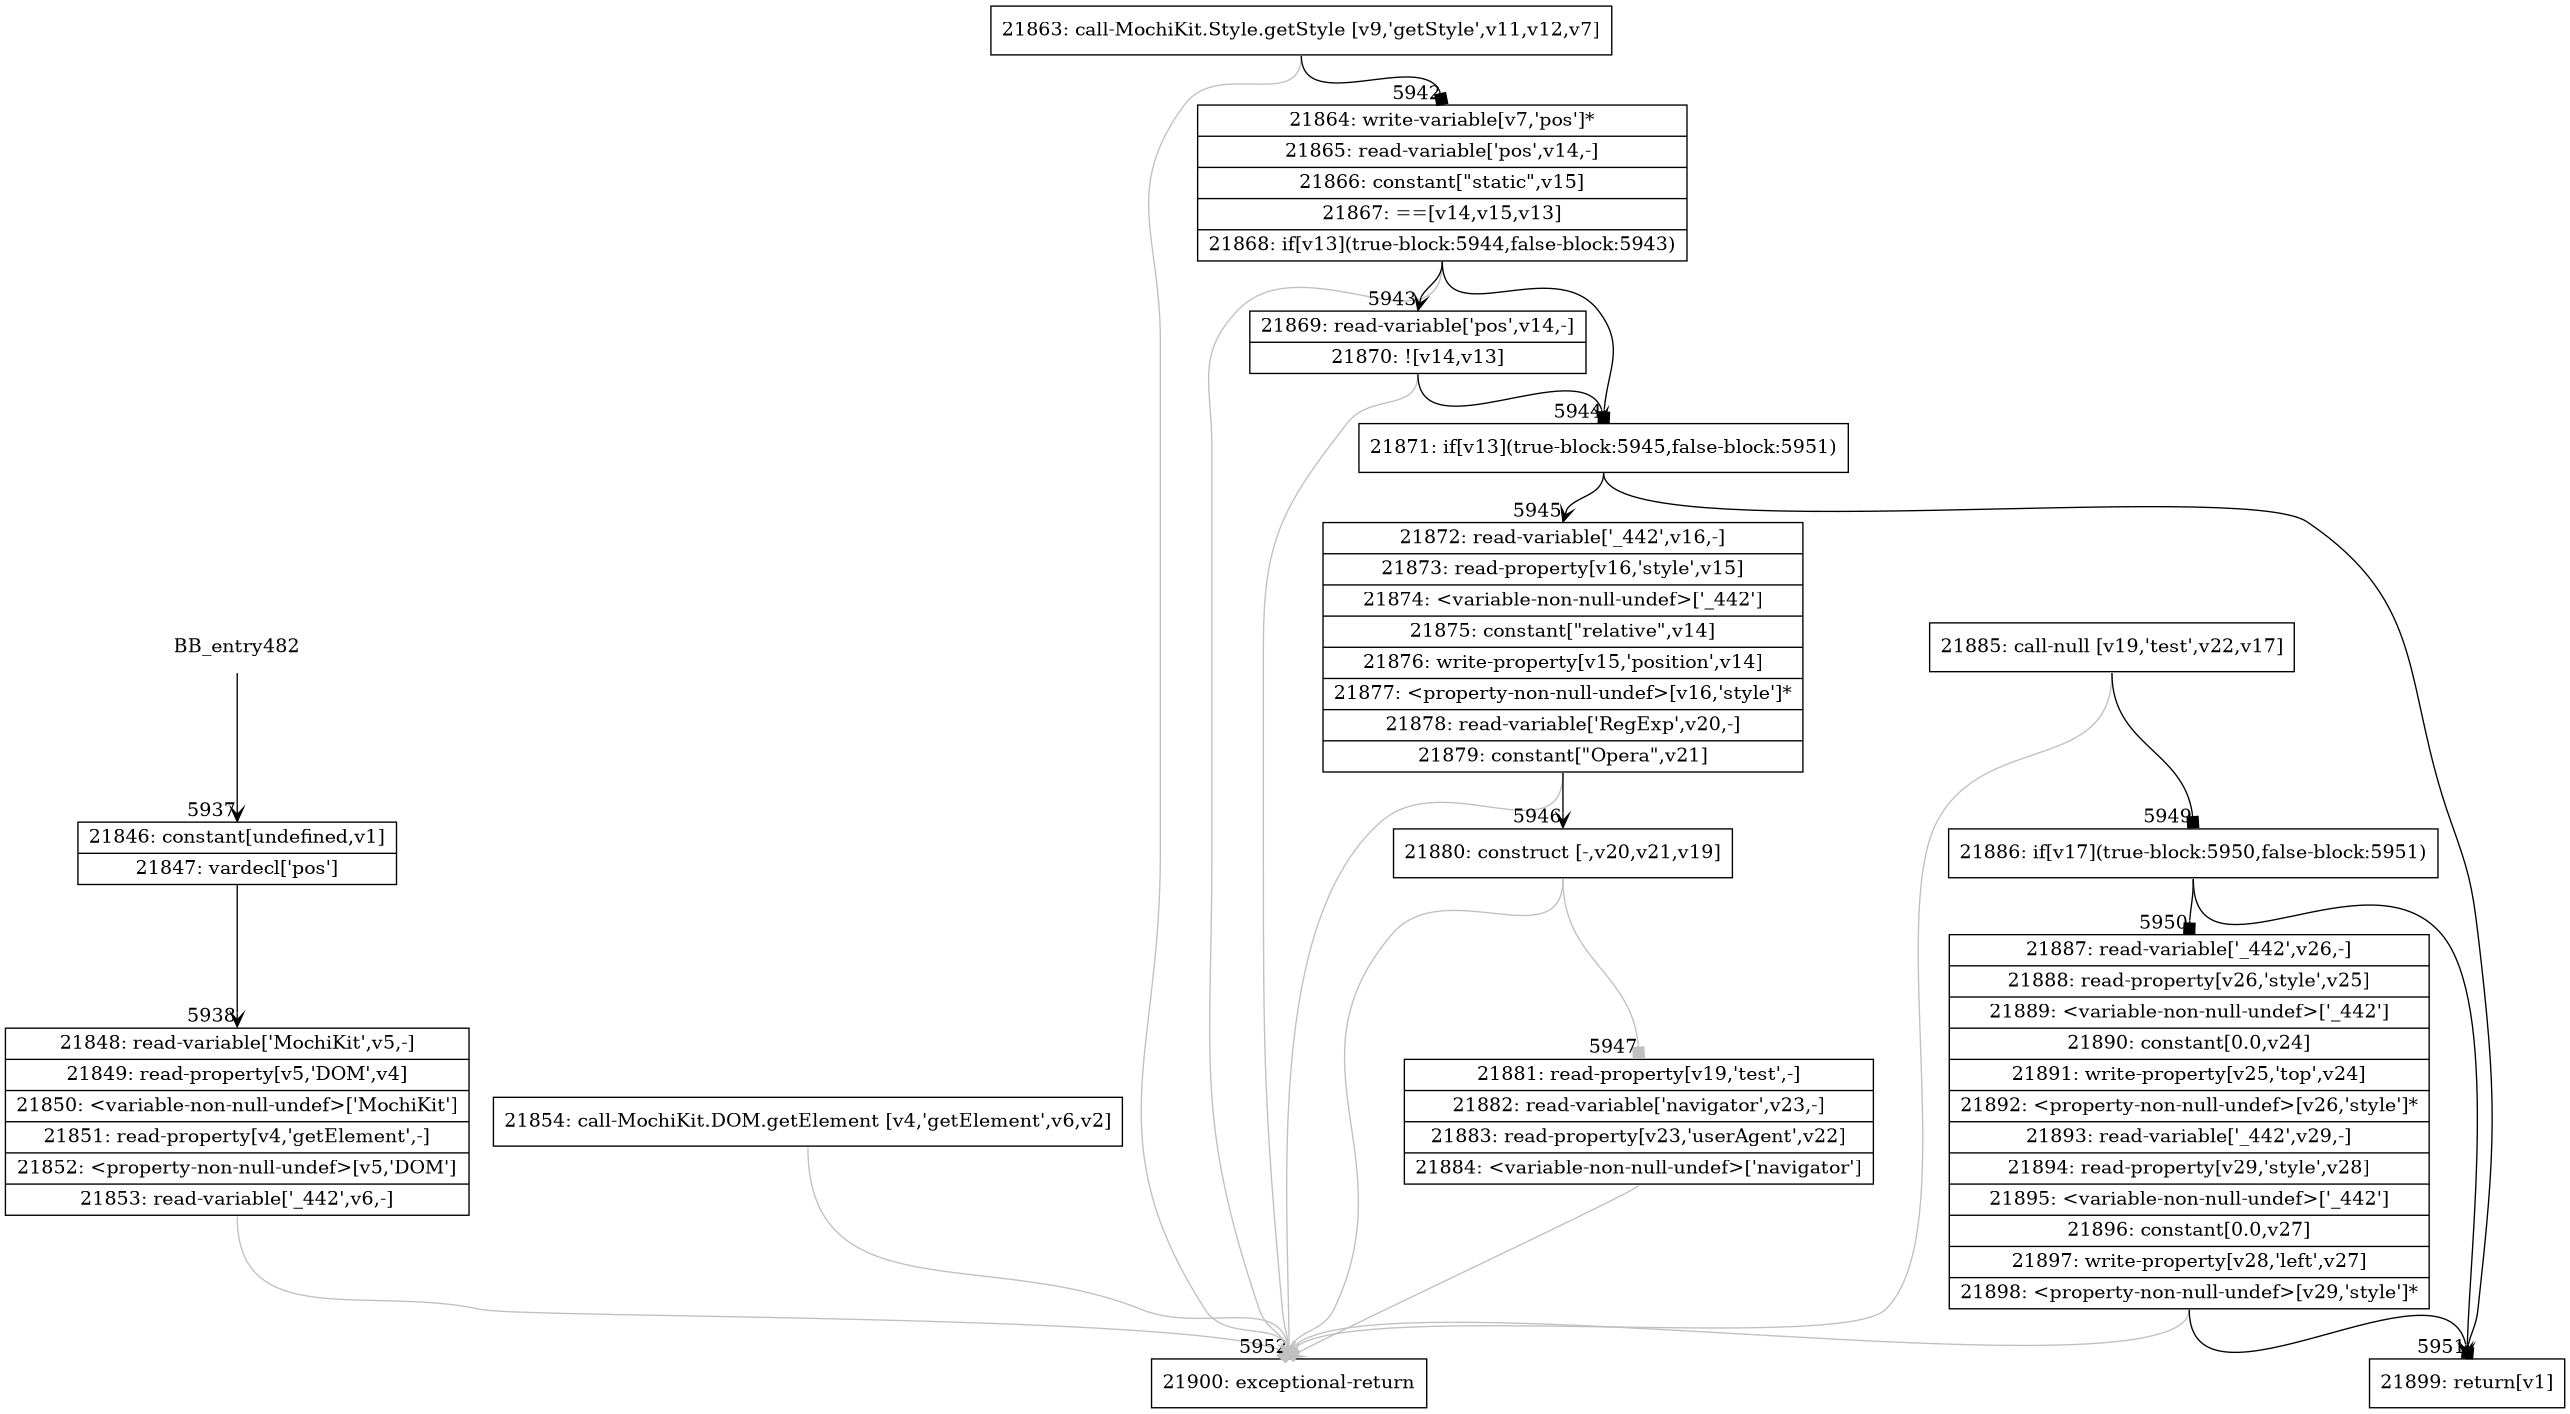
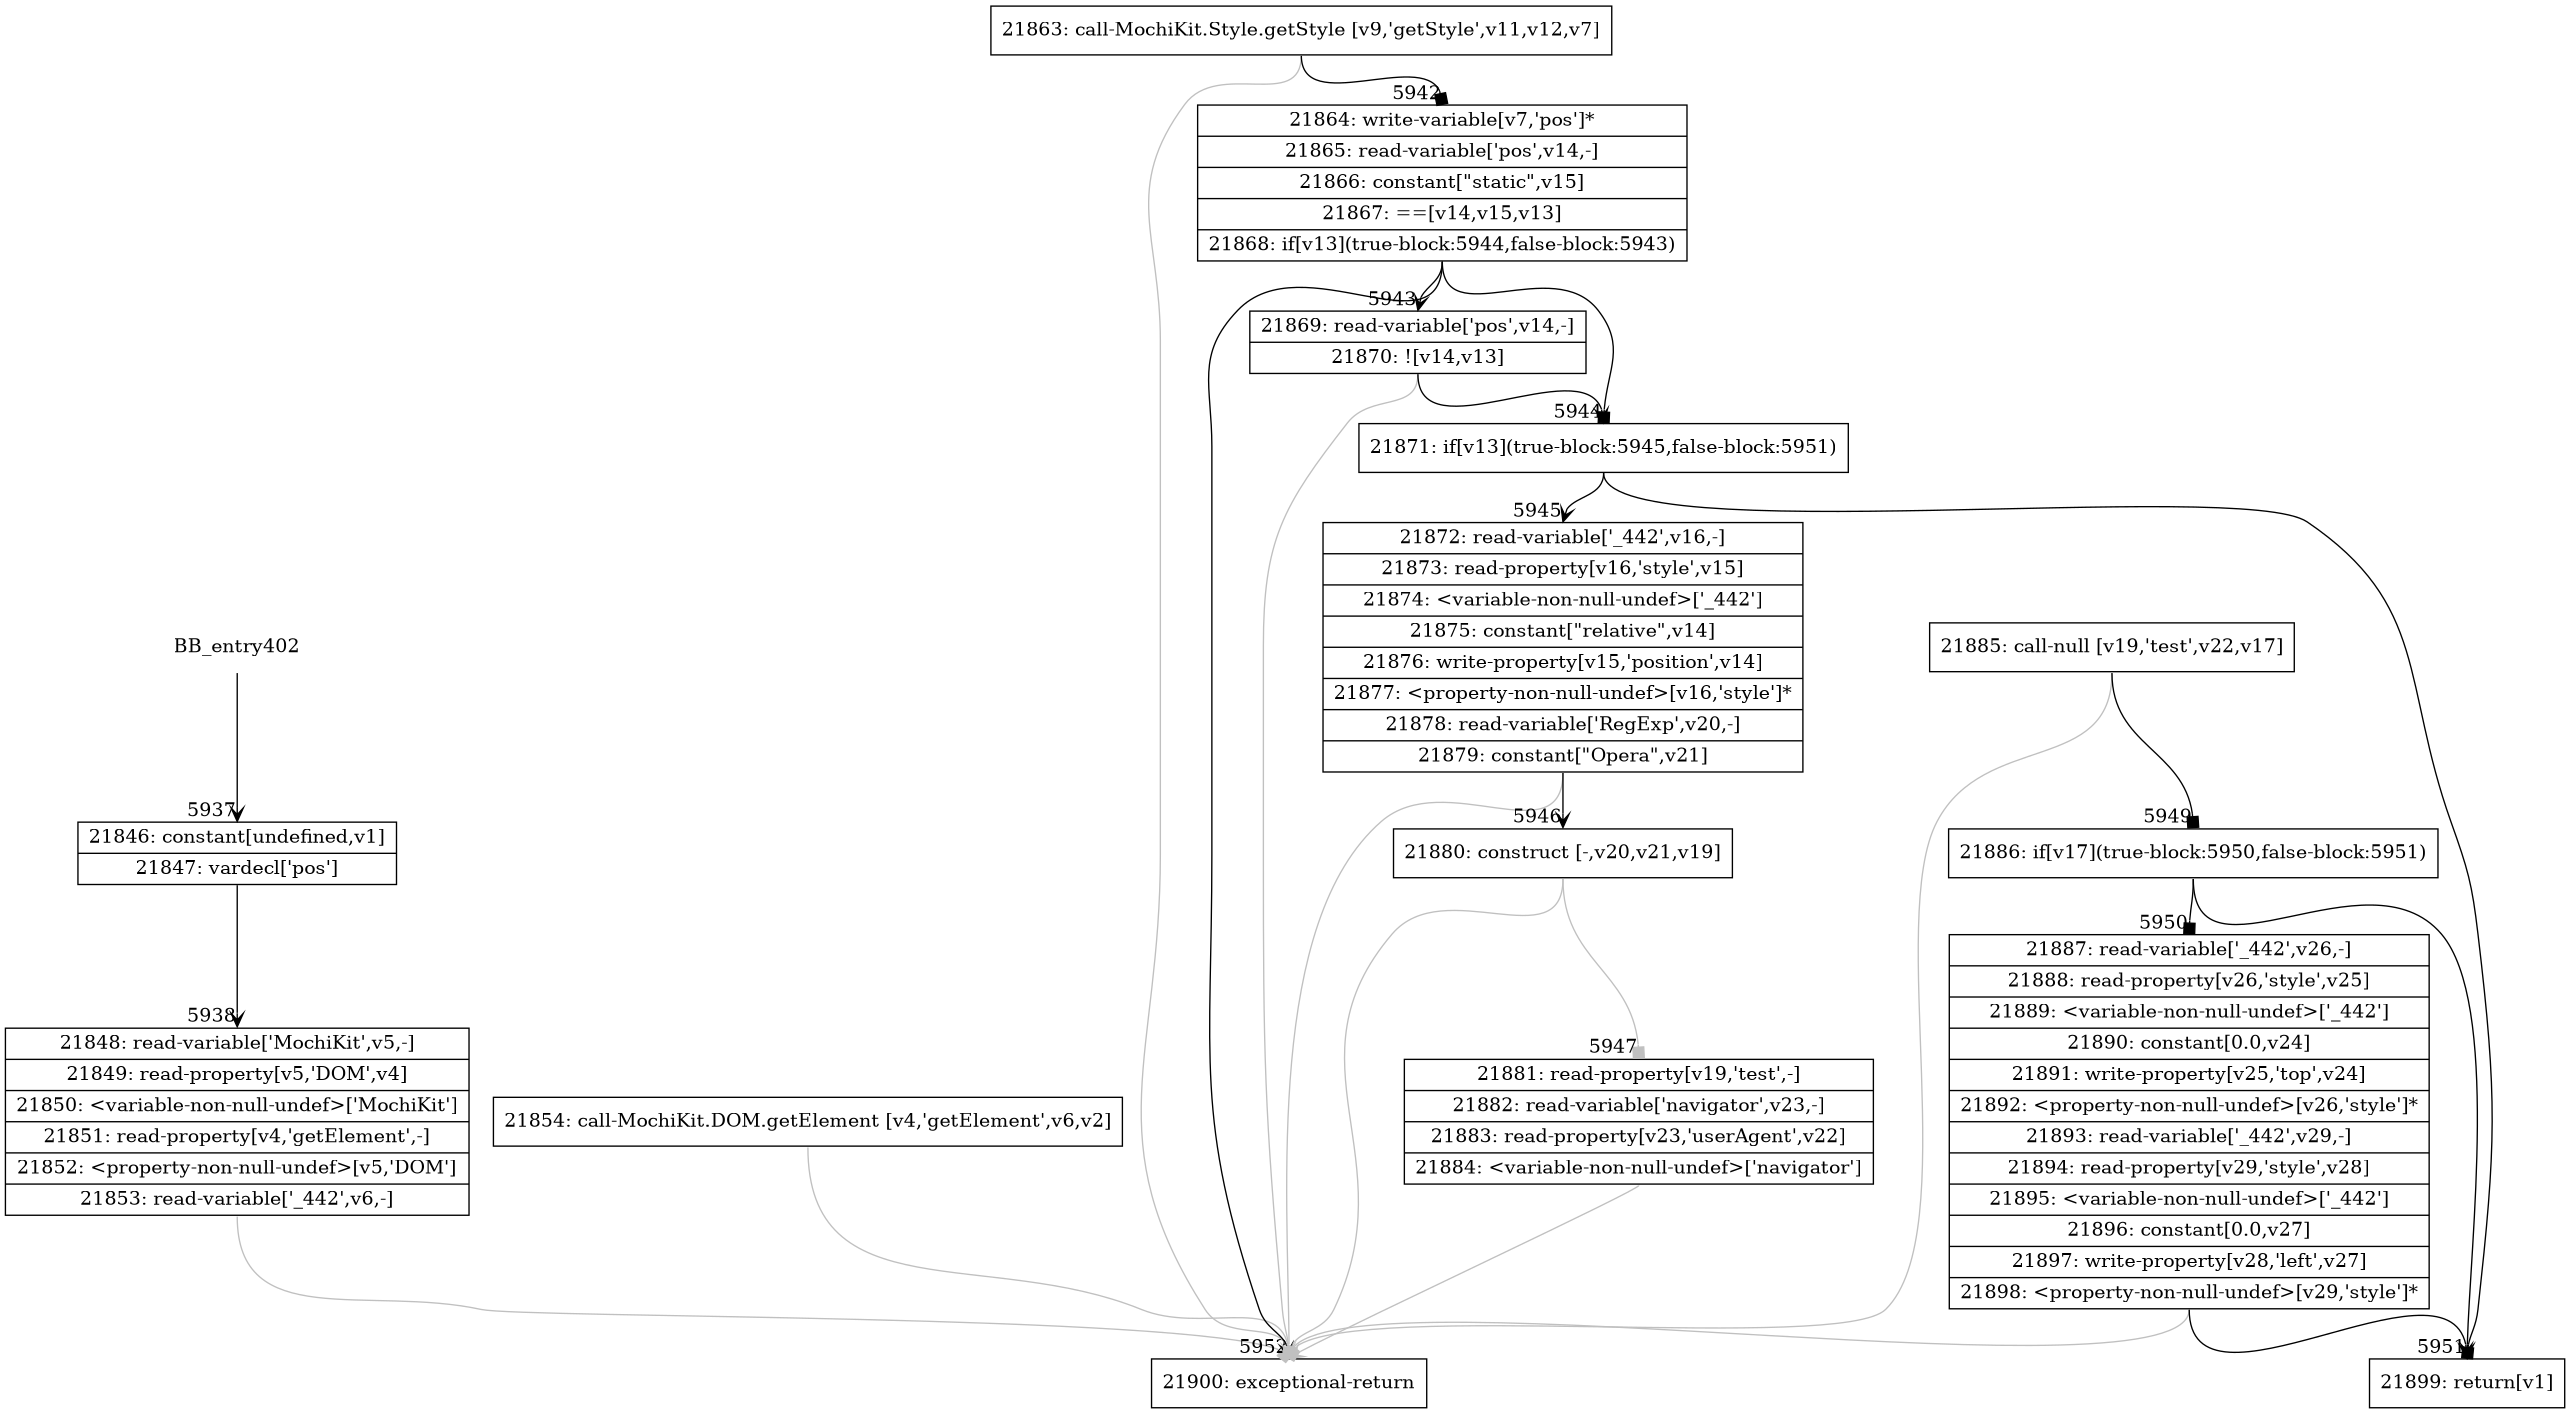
(237, 647) -> (237, 647)
(1212, 714) -> (1212, 714)
